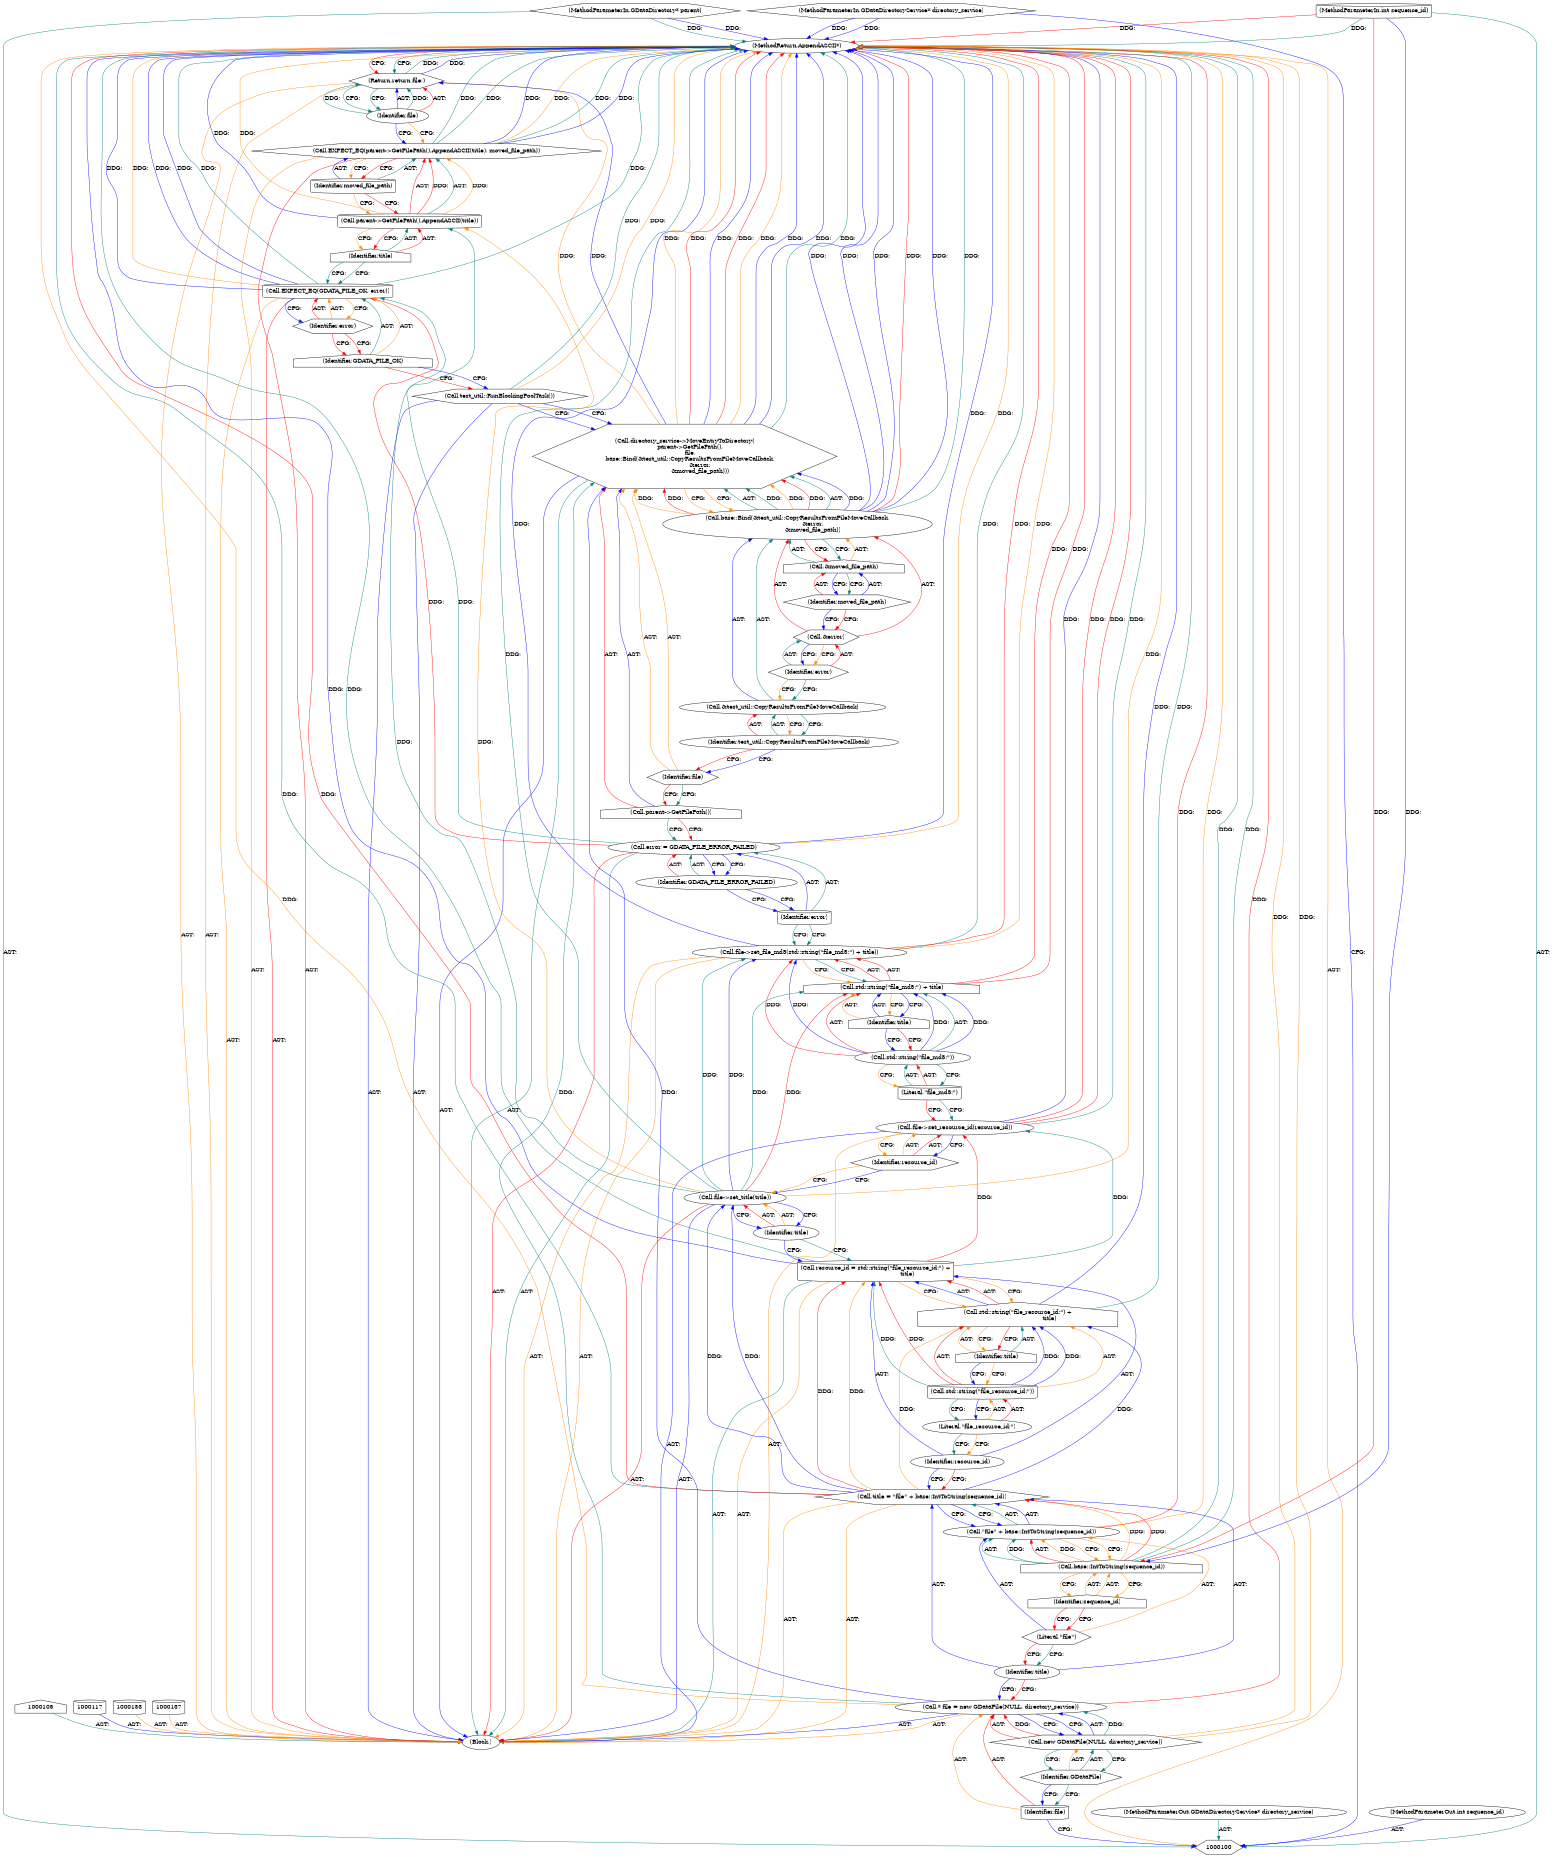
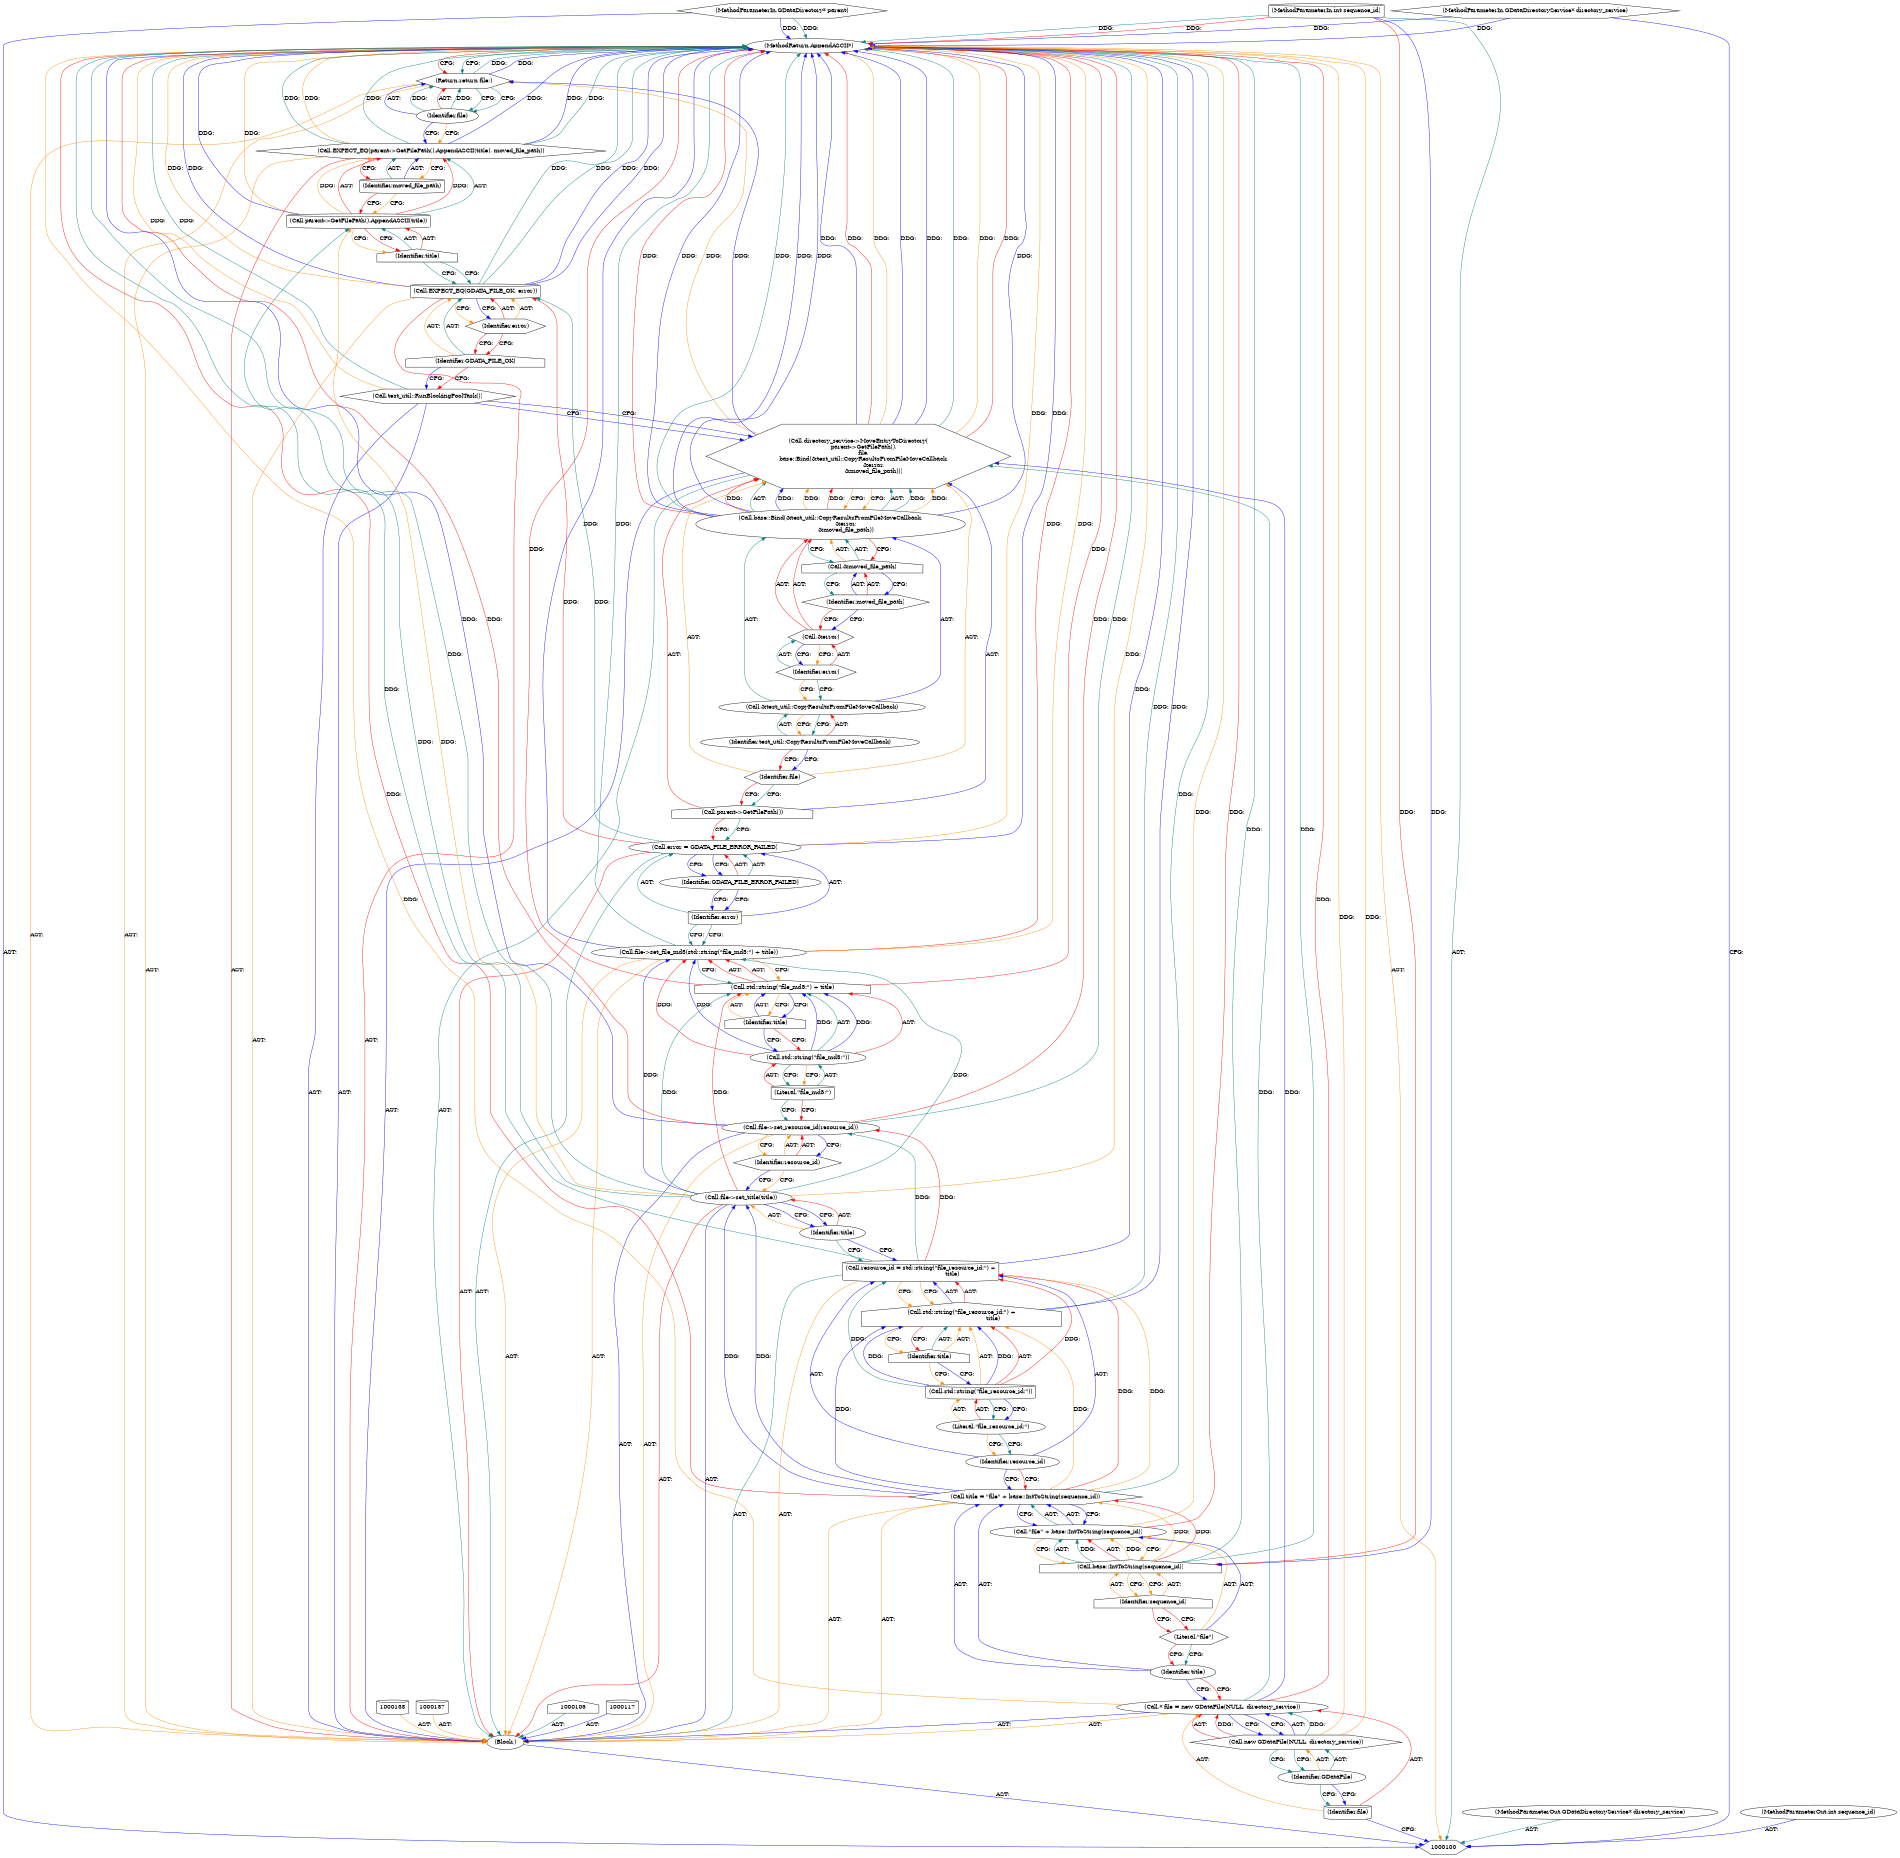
(4, 1256) -> (4, 1291)
(1071, 1777) -> (1322, 1777)
none -> (971, 1794)
